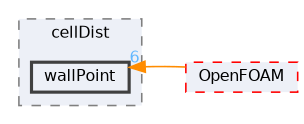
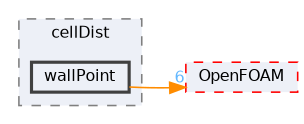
(165, 67) -> (152, 88)
